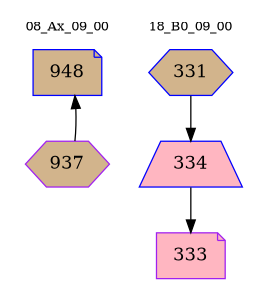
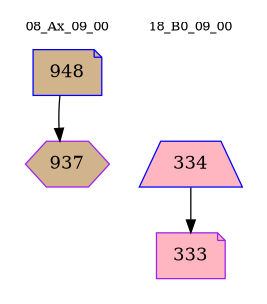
(191, 73) -> none
(76, 125) -> (59, 112)
